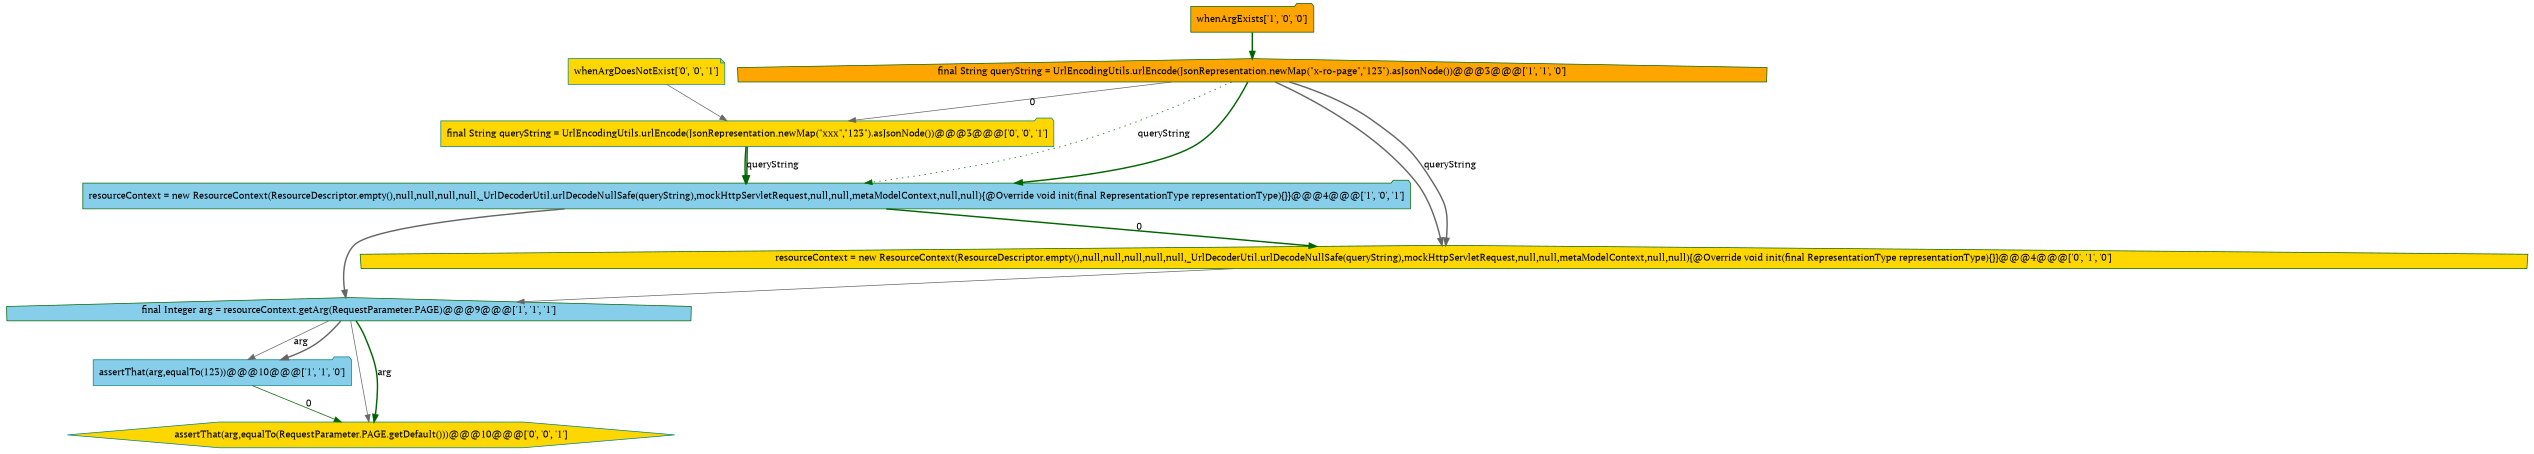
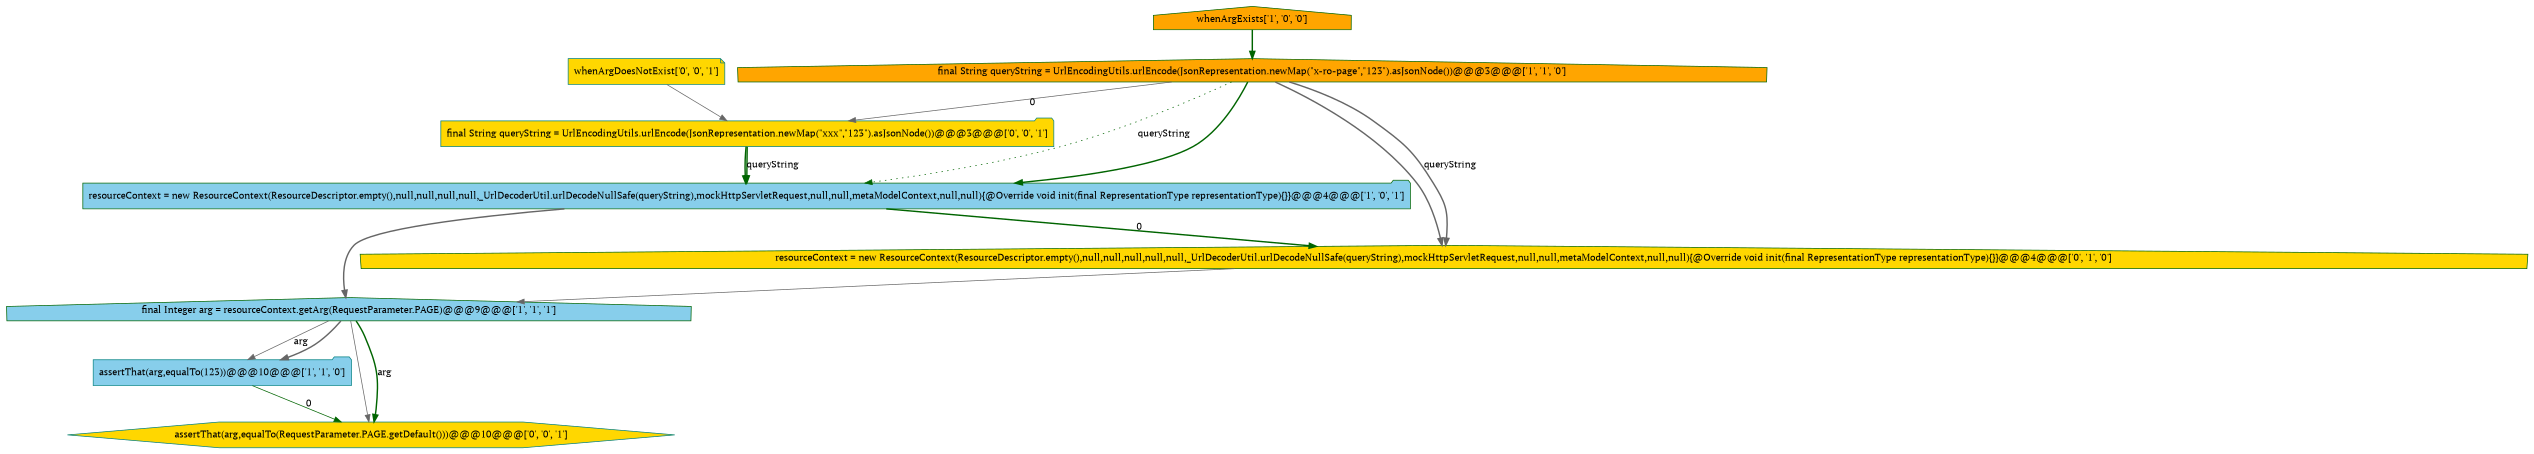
(1252, 19) -> (1252, 19)
